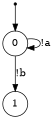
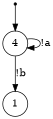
(15, 43) -> (15, 43)
